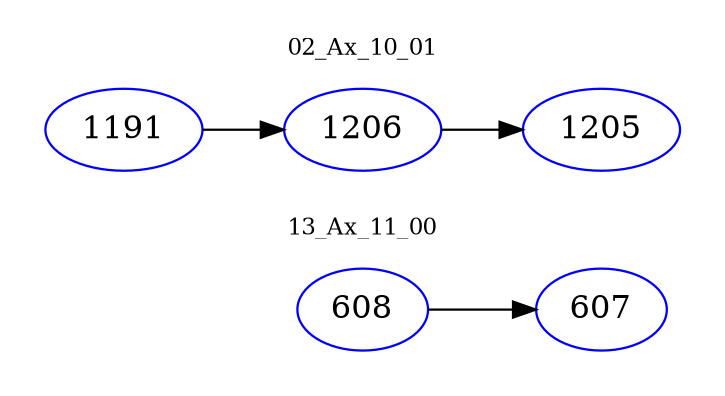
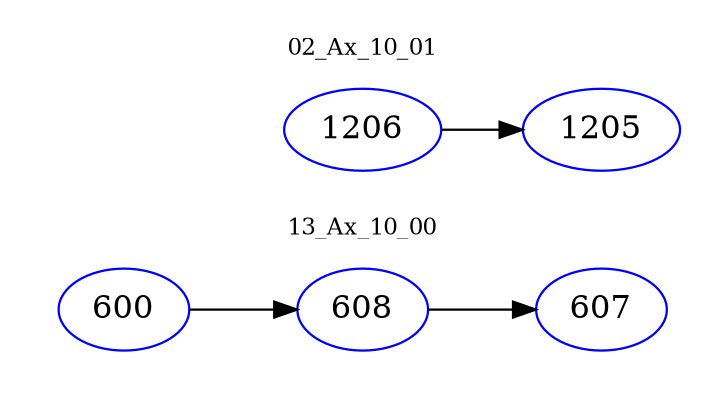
(124, 130) -> none
(363, 229) -> (363, 229)
none -> (124, 310)
